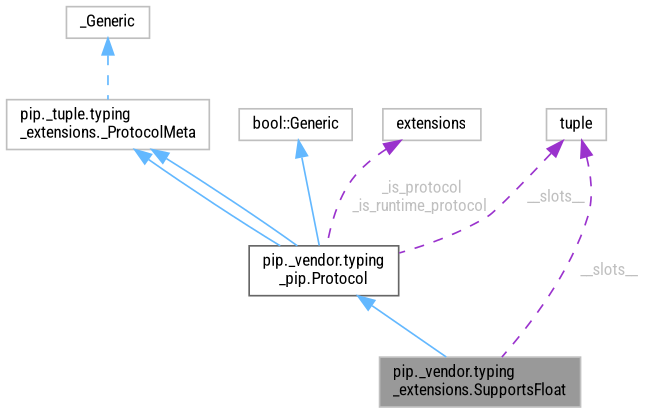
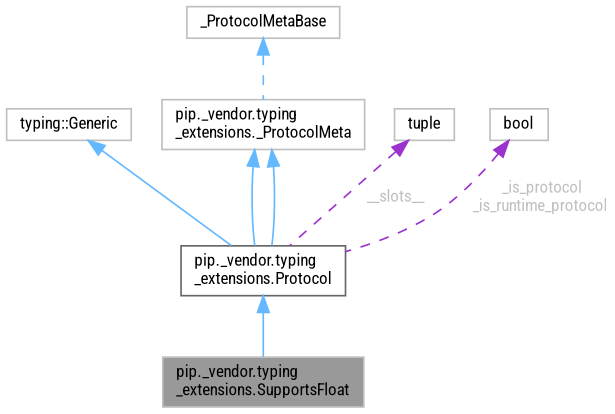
(108, 22) -> (263, 22)
(108, 125) -> (263, 125)
(296, 125) -> (69, 125)
(432, 125) -> (519, 125)
(567, 265) -> none
(324, 271) -> (263, 271)
